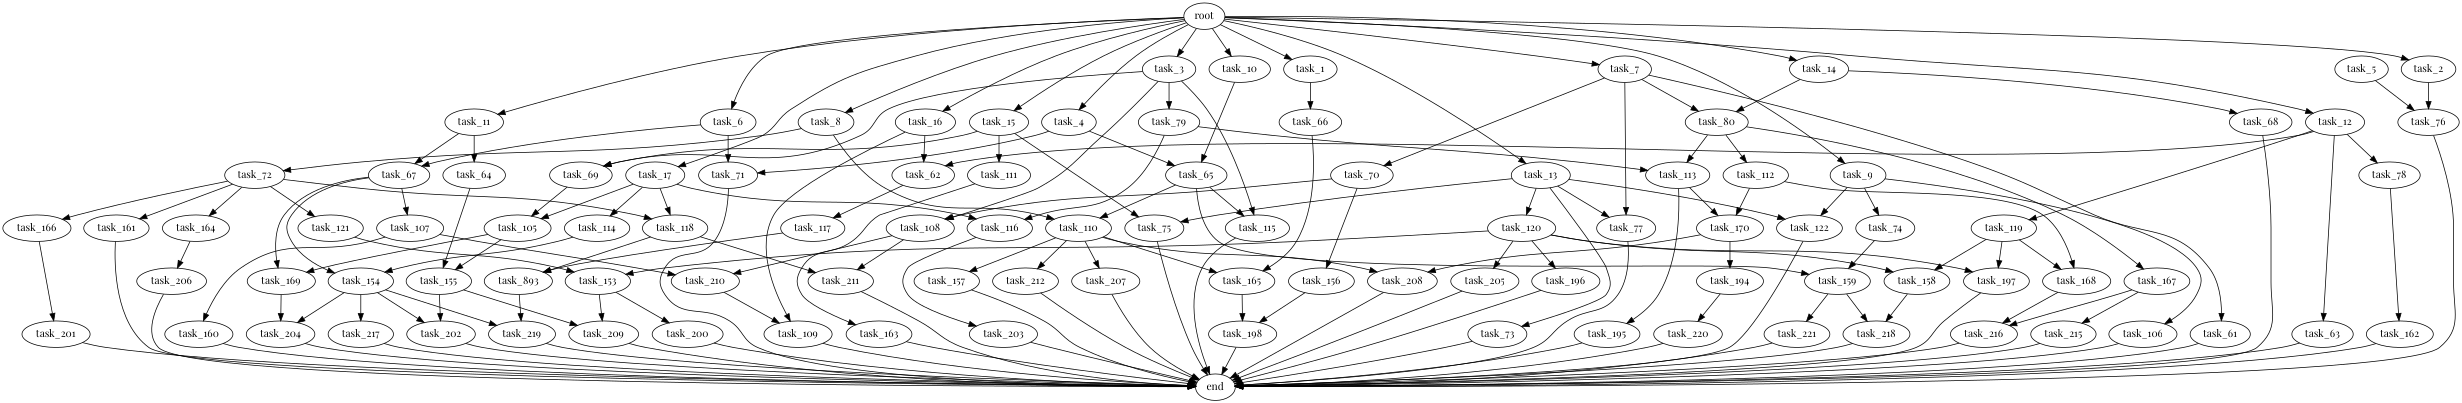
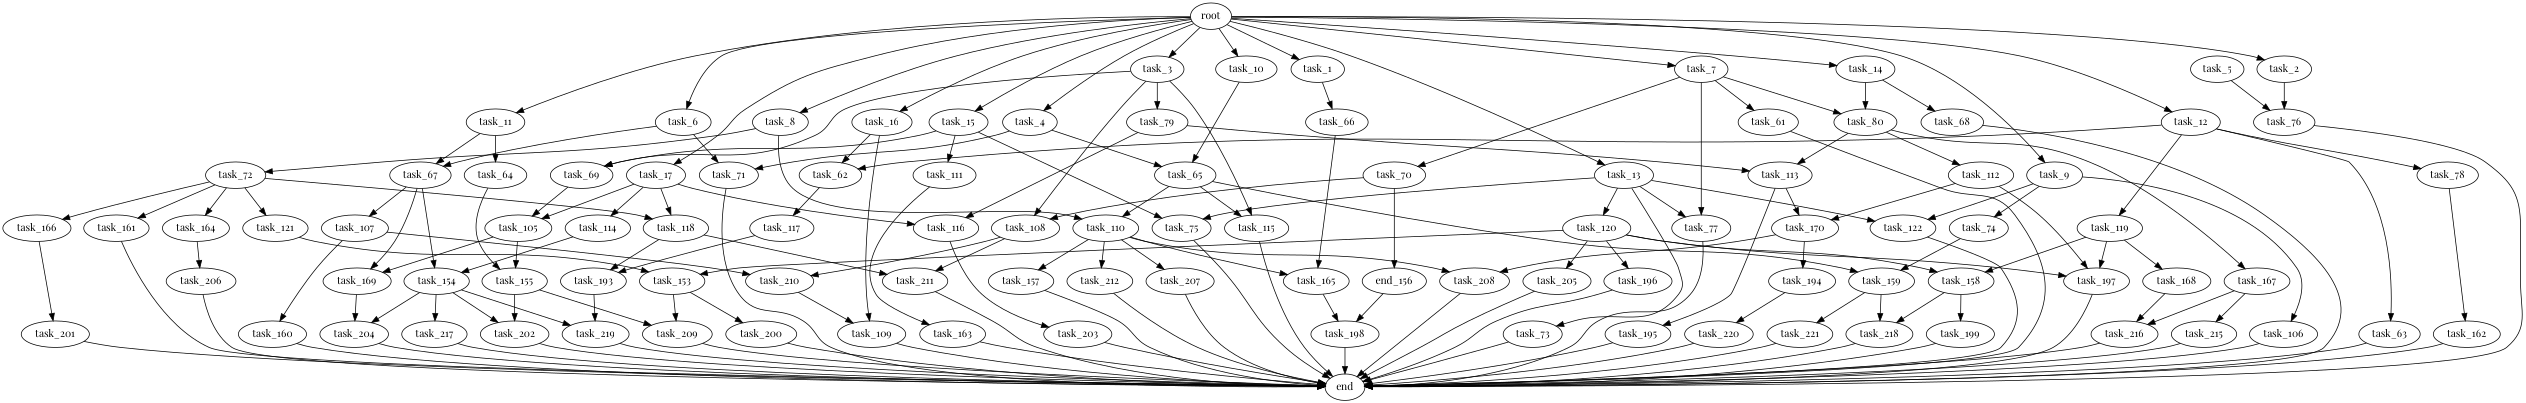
(1942, 194) -> (2045, 220)
(518, 281) -> (593, 281)
(1321, 281) -> (1394, 281)
none -> (1960, 334)
